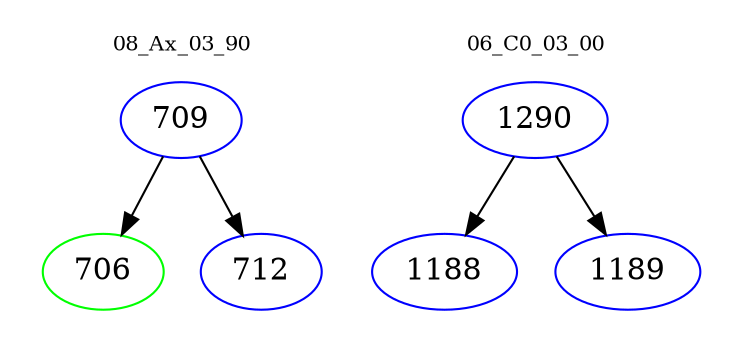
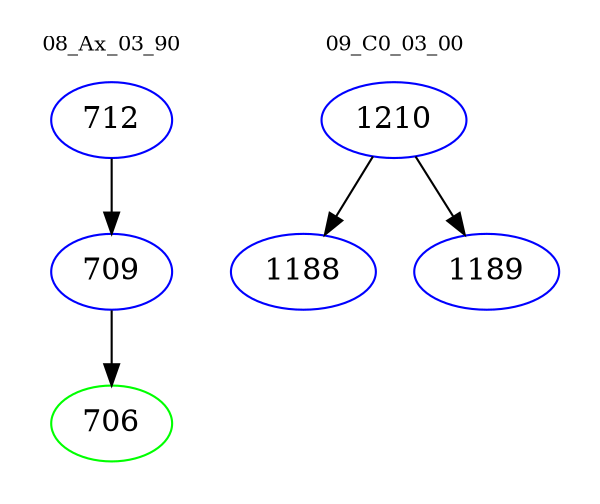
(536, 45) -> (395, 45)
(535, 120) -> (394, 120)
(216, 187) -> (112, 186)
